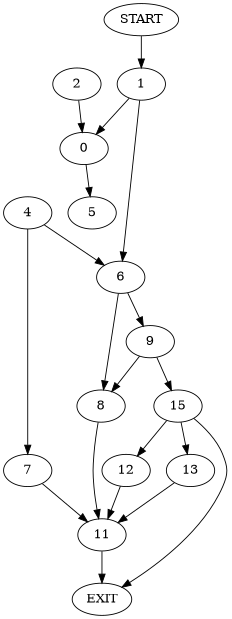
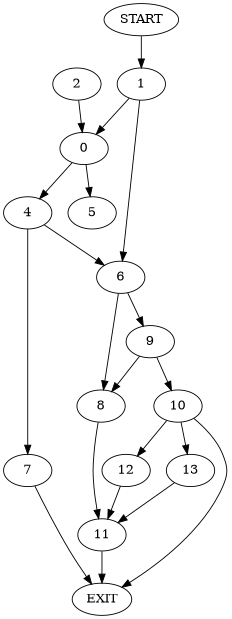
none -> (59, 177)
(178, 406) -> (178, 406)
(62, 500) -> (59, 532)
